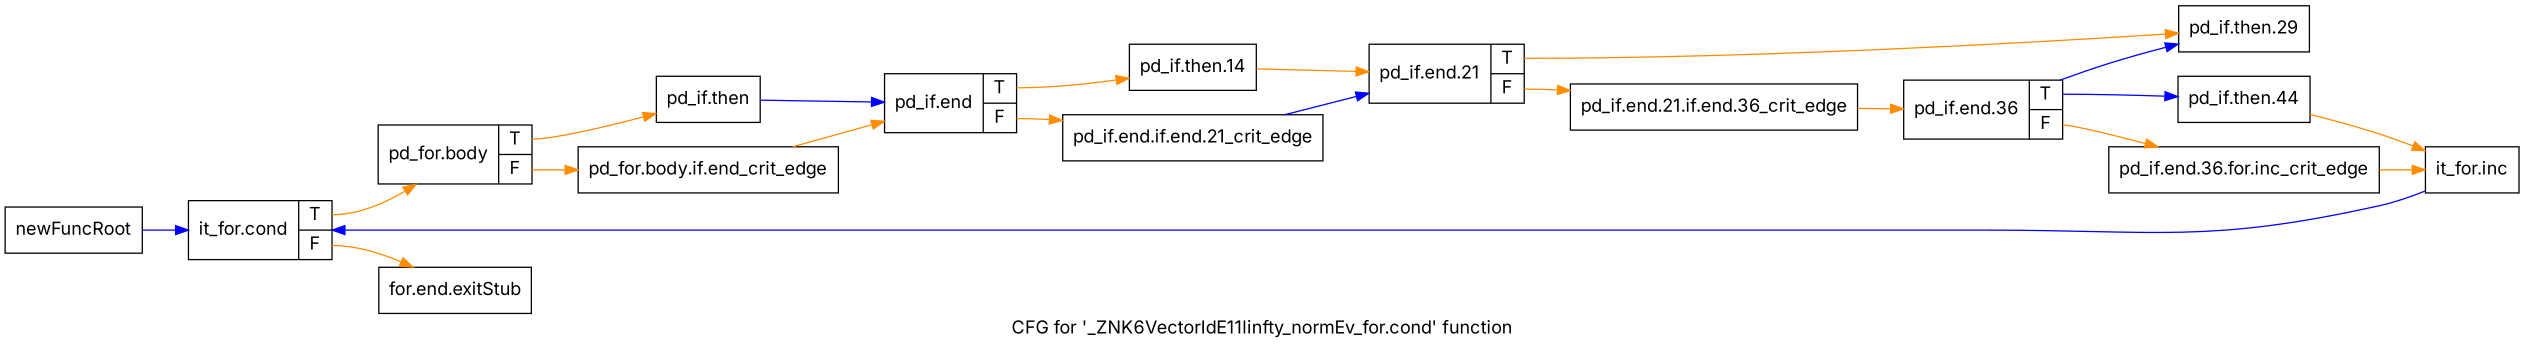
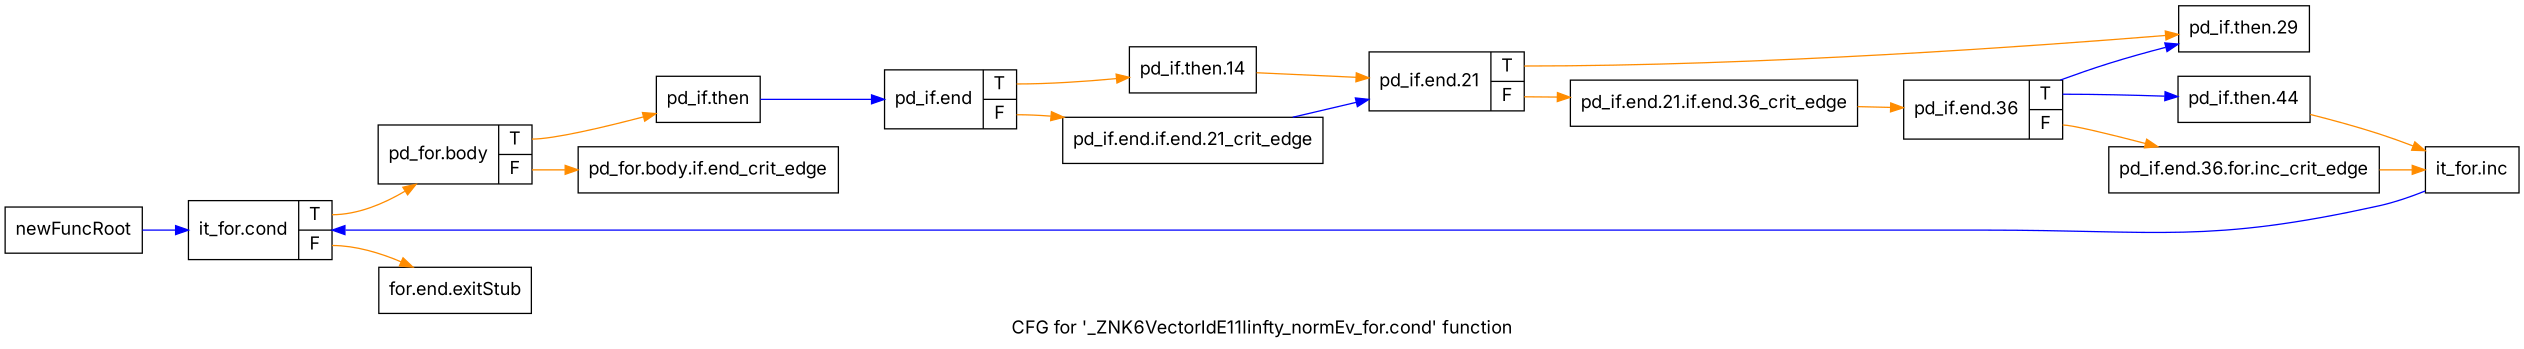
(832, 136) -> none
